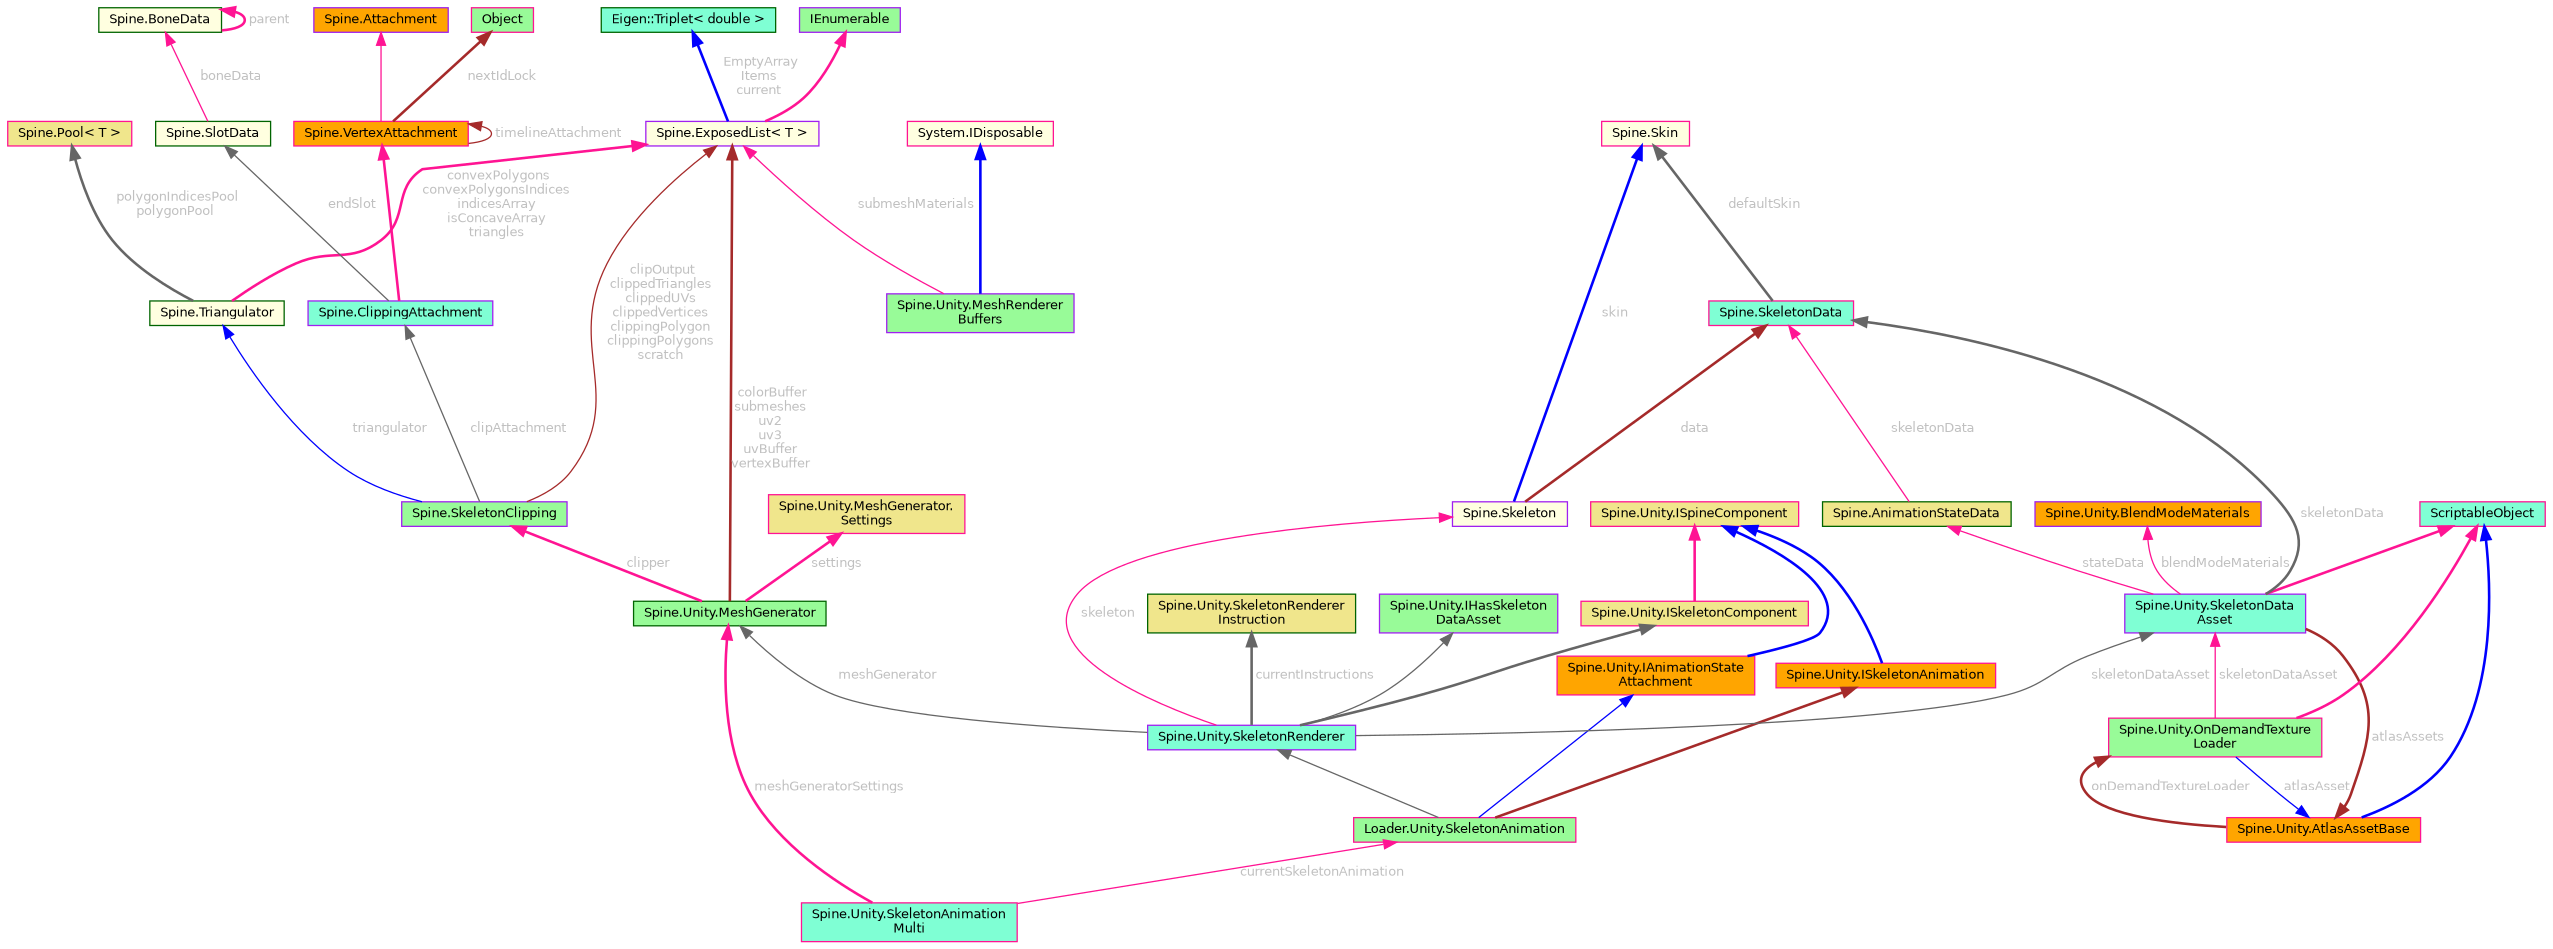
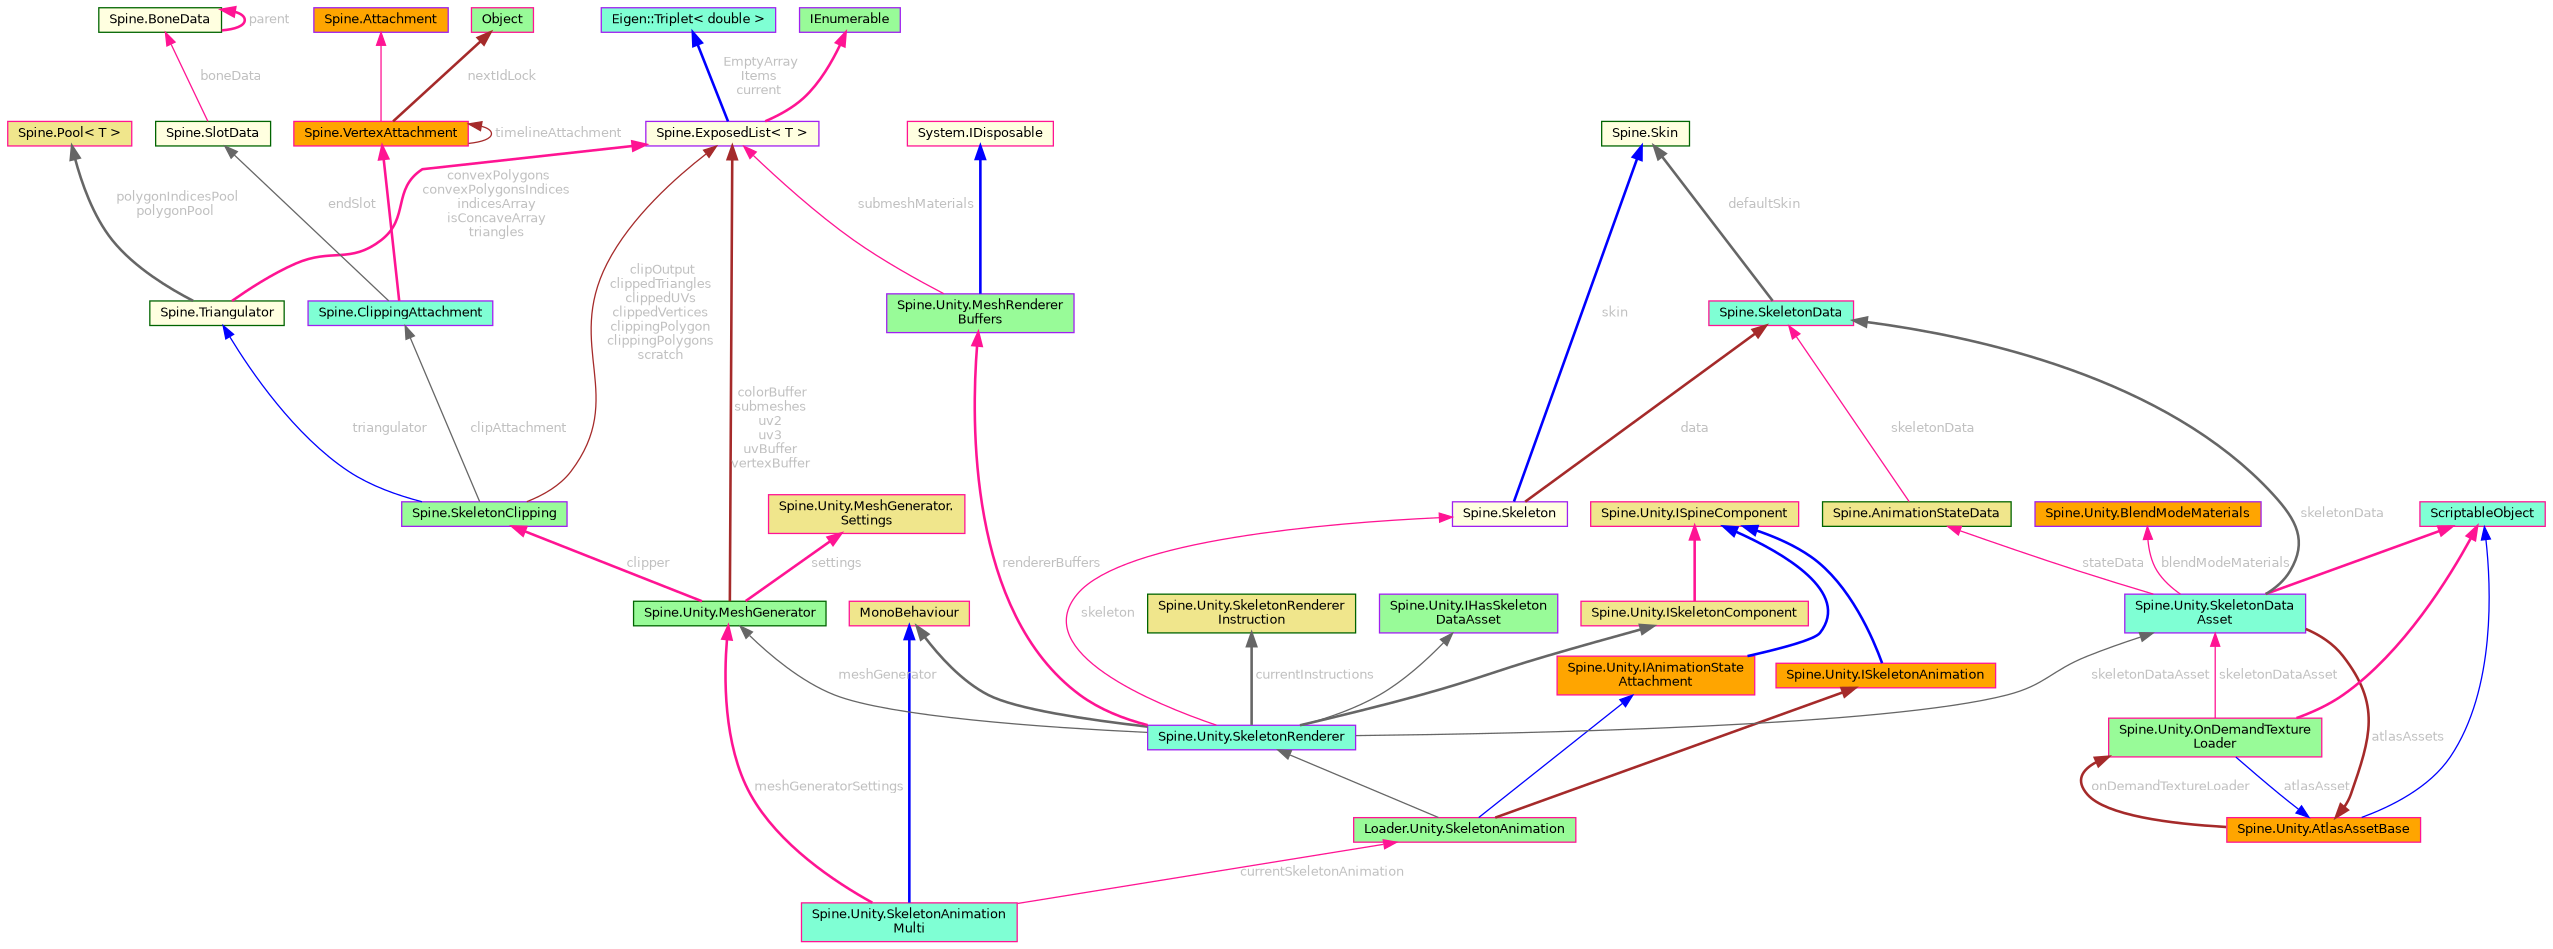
(688, 20) -> (688, 20)
(1646, 134) -> (1646, 134)
none -> (997, 570)
none -> (909, 614)
(2474, 705) -> (2474, 705)
